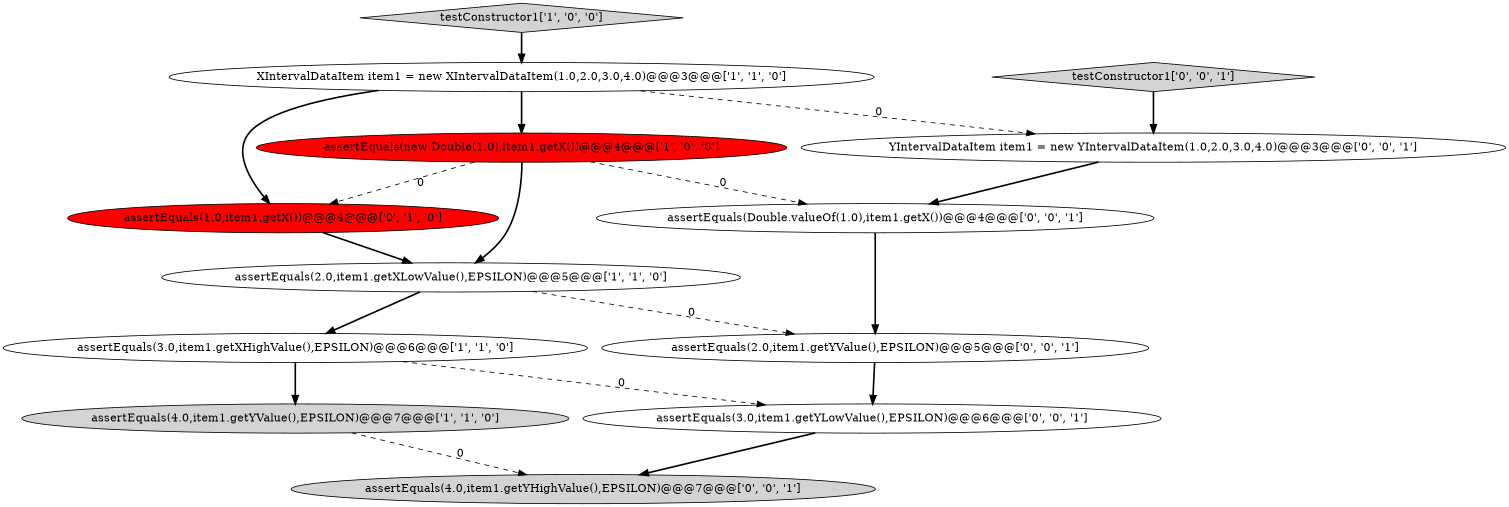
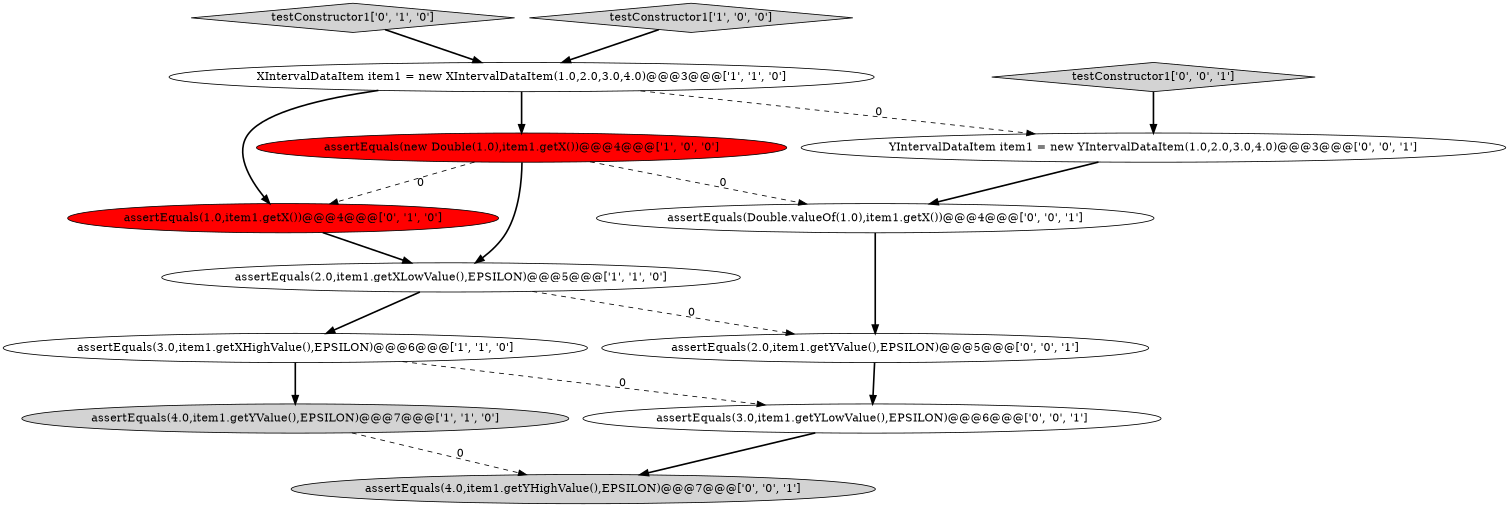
none -> (353, 18)
